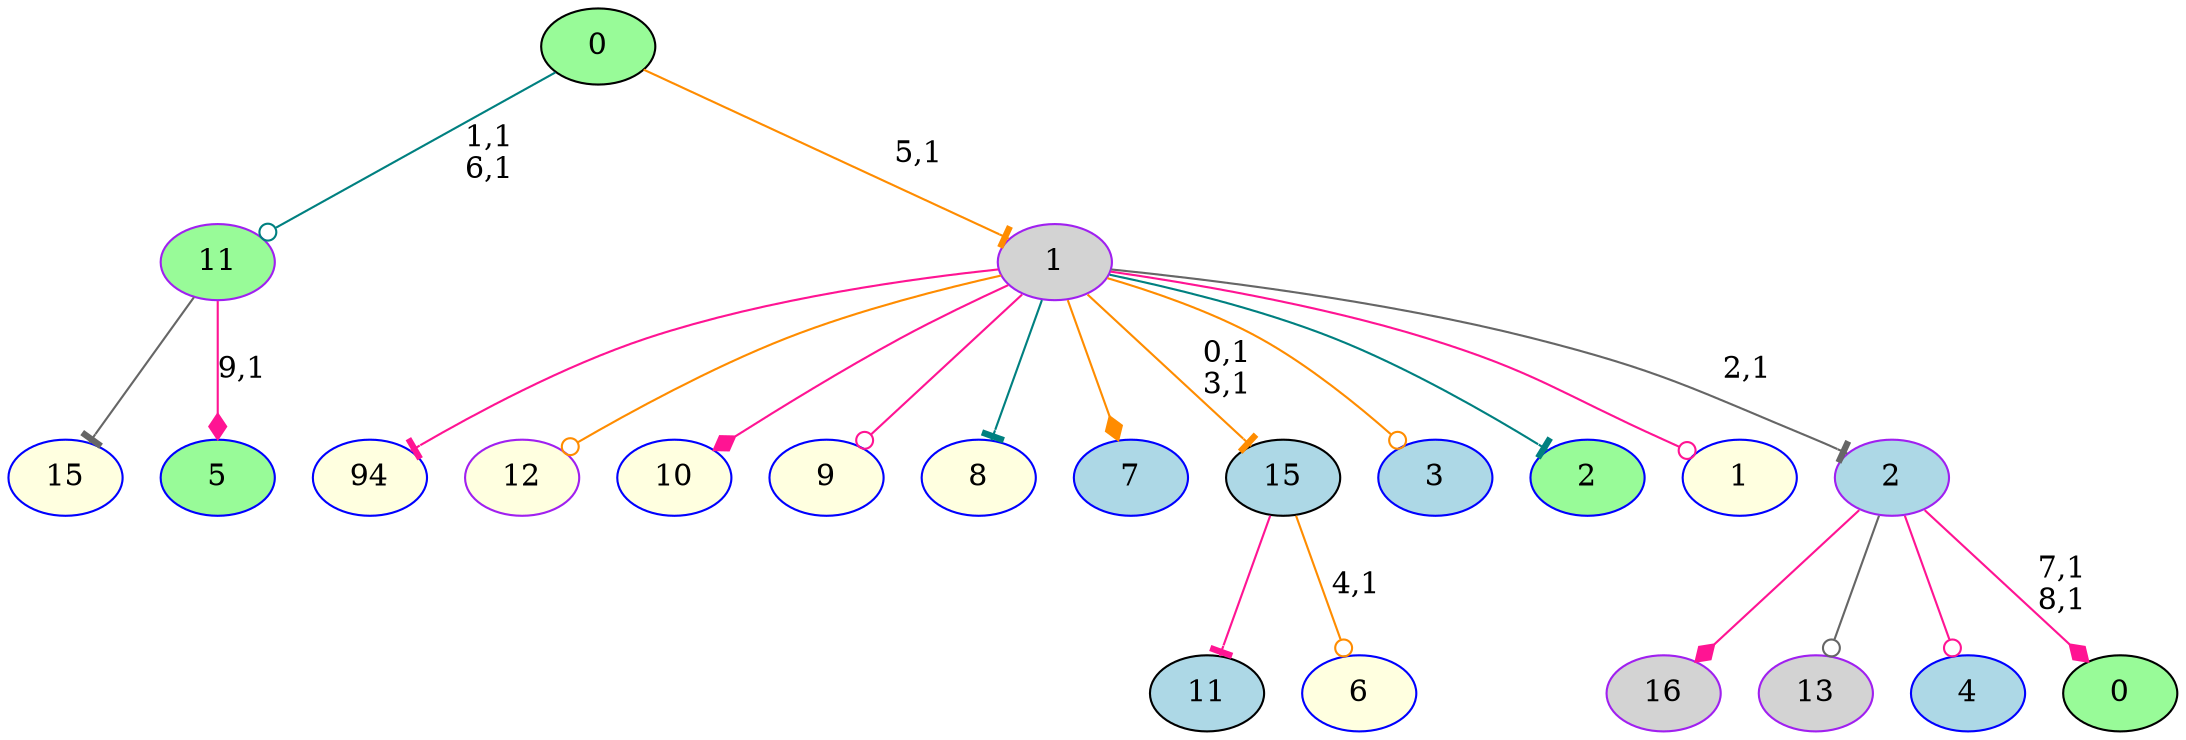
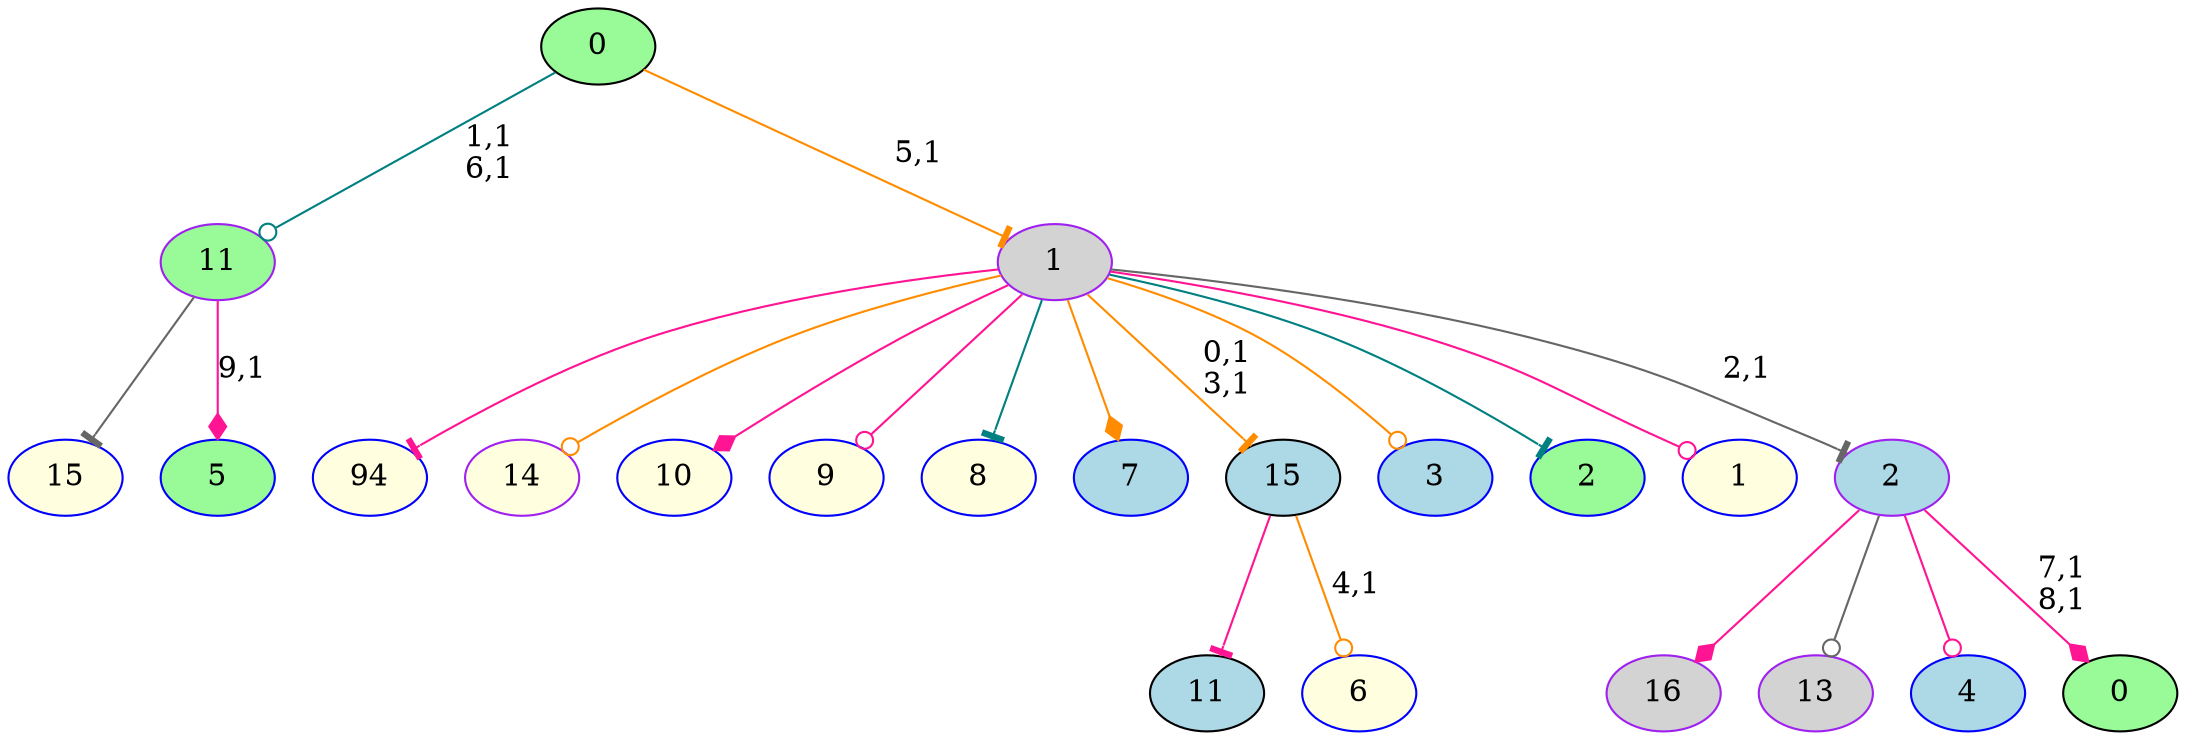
(522, 478) -> (522, 478)
